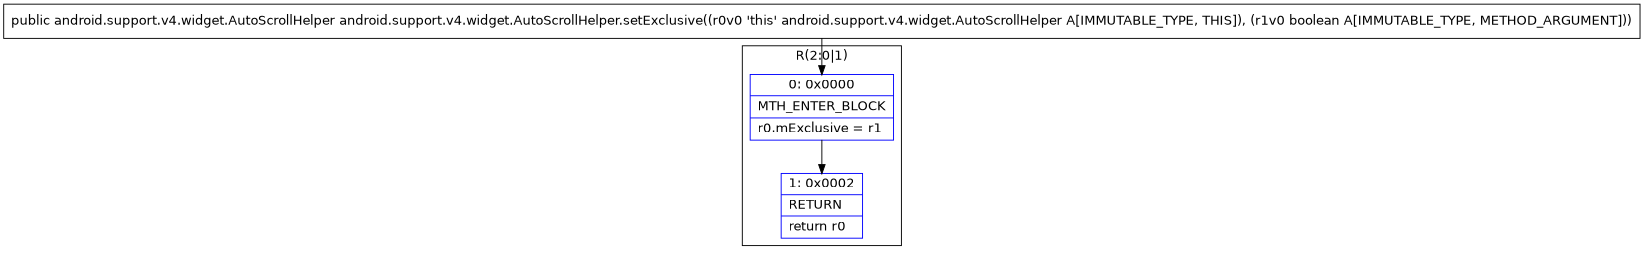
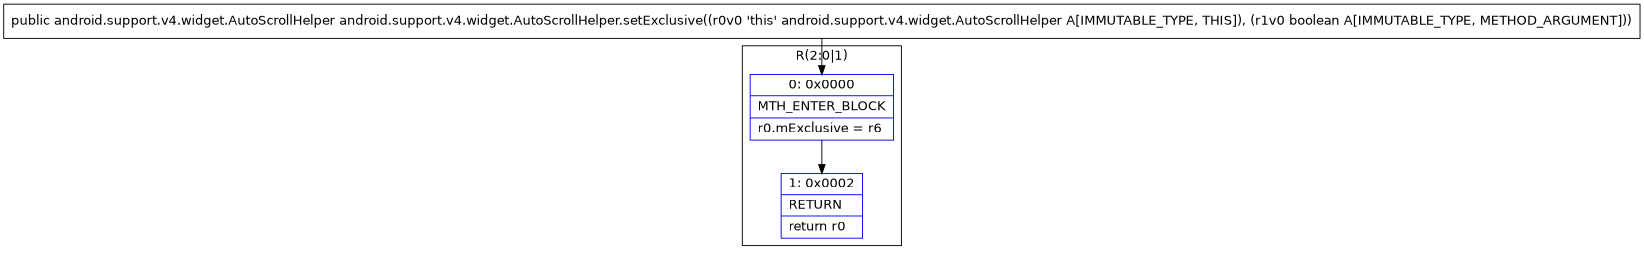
(820, 129) -> (820, 129)
